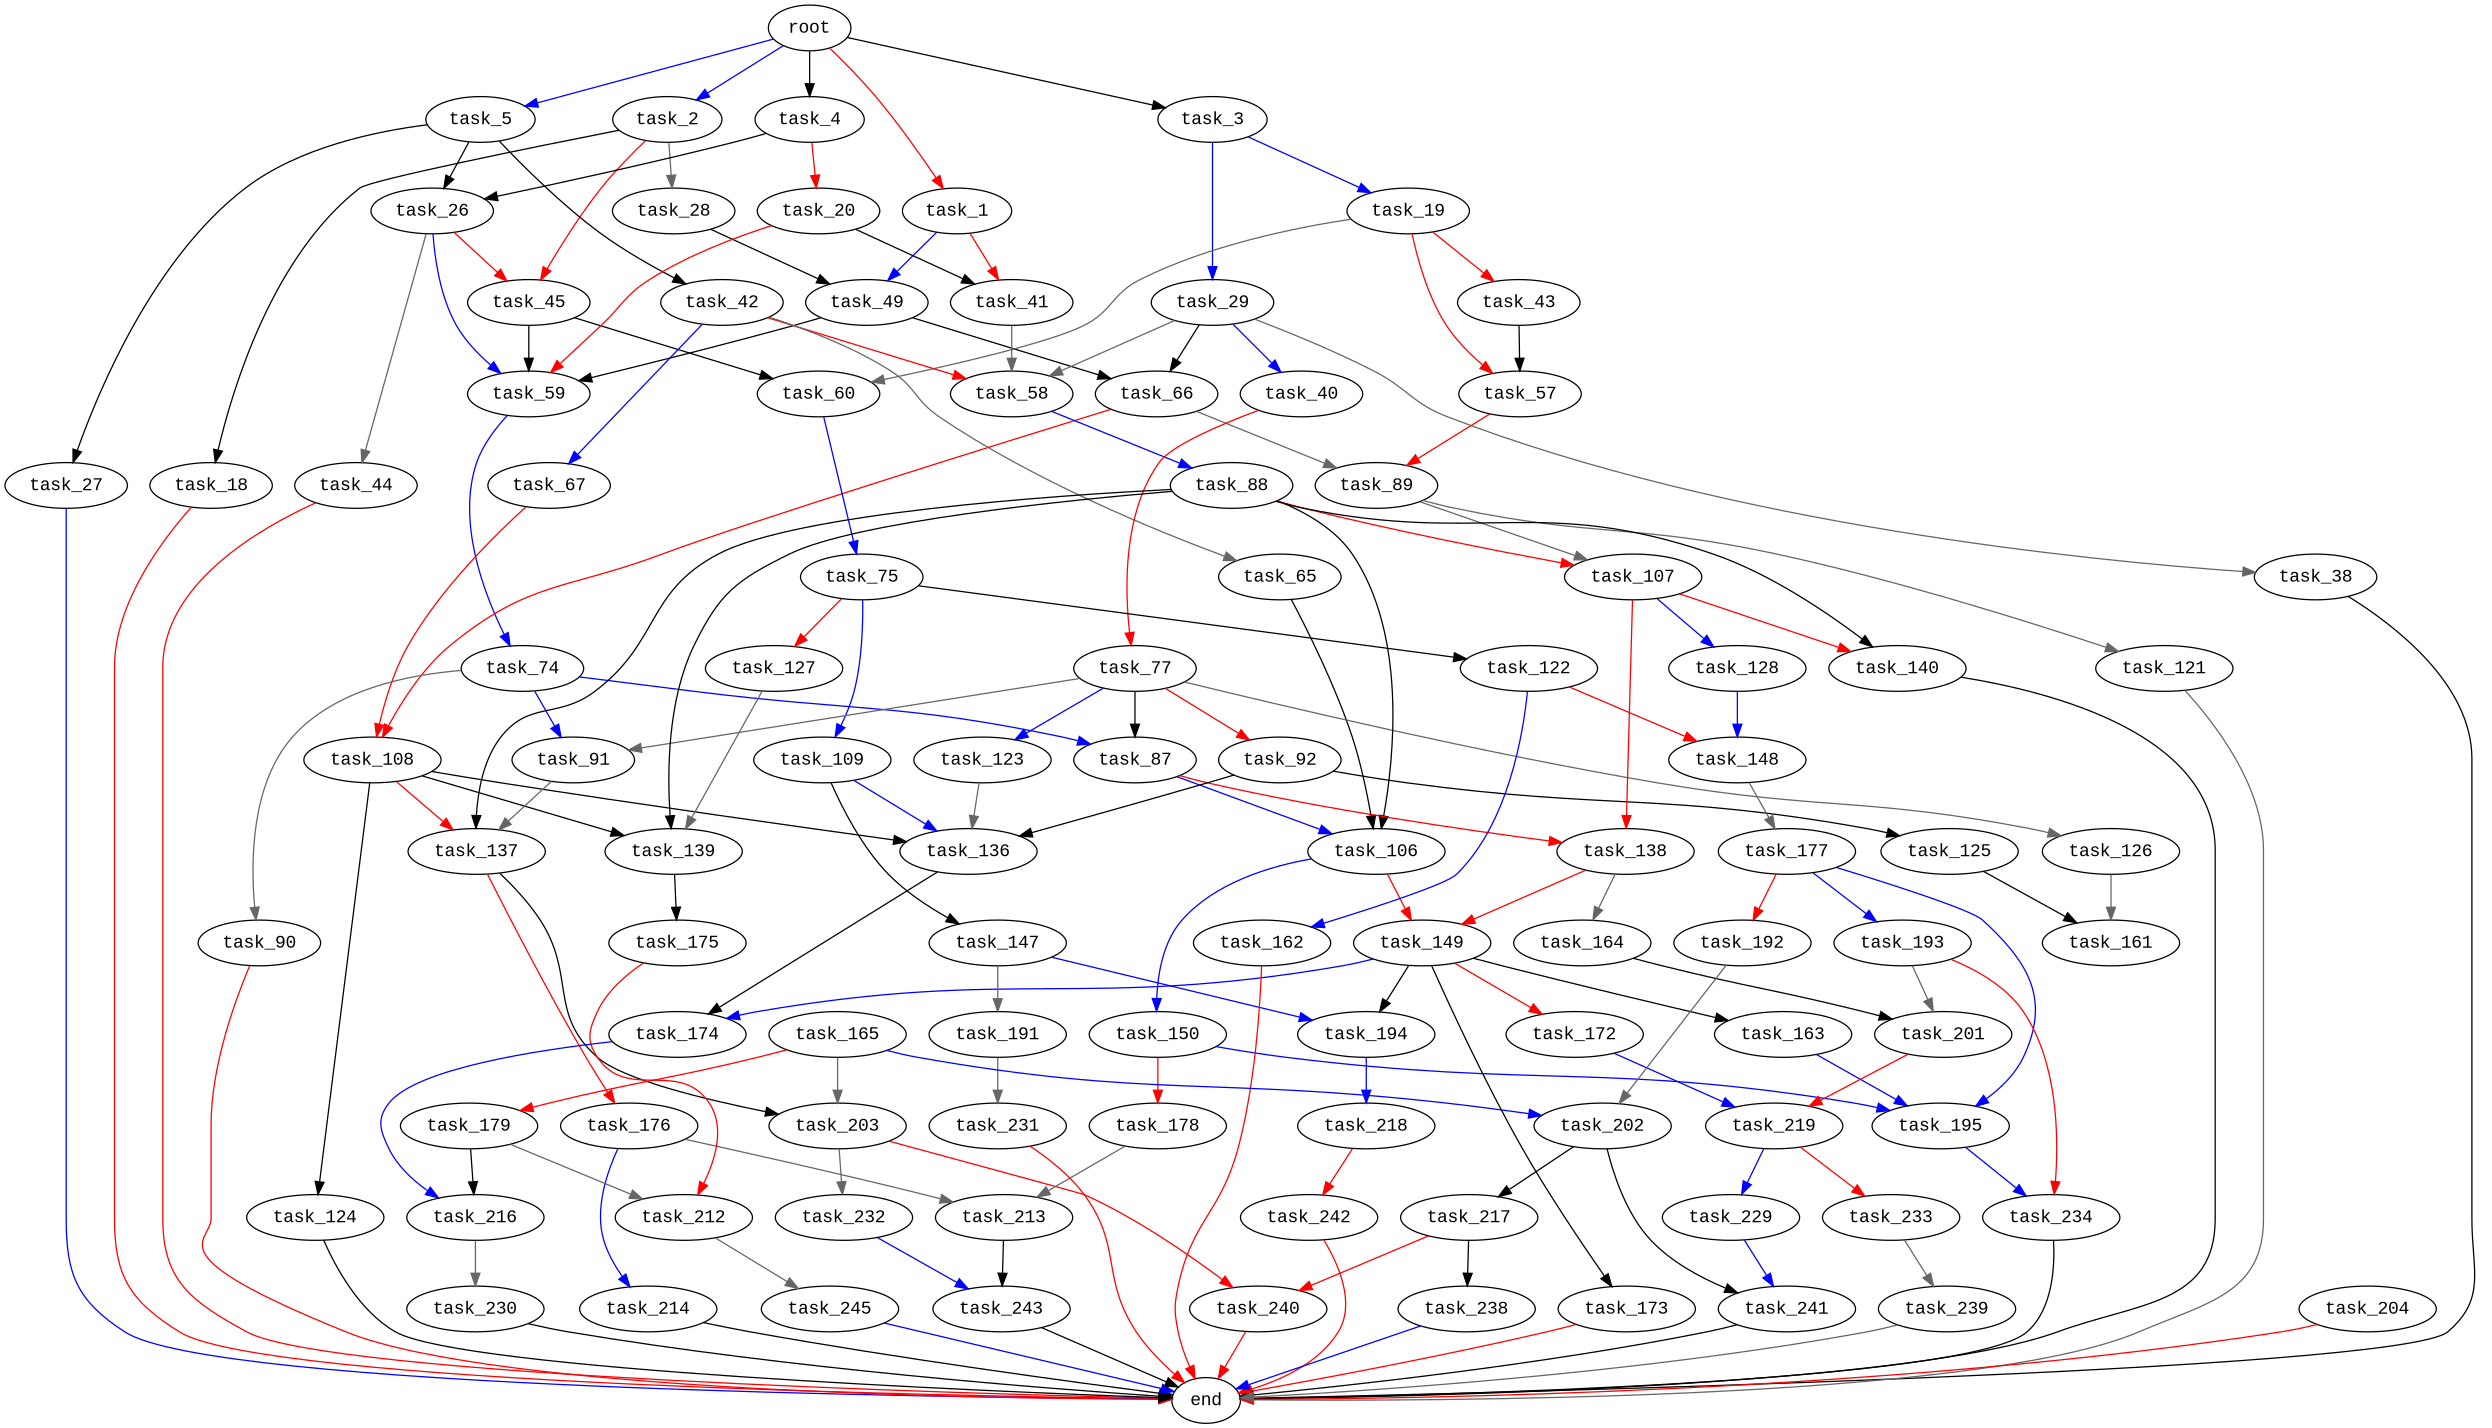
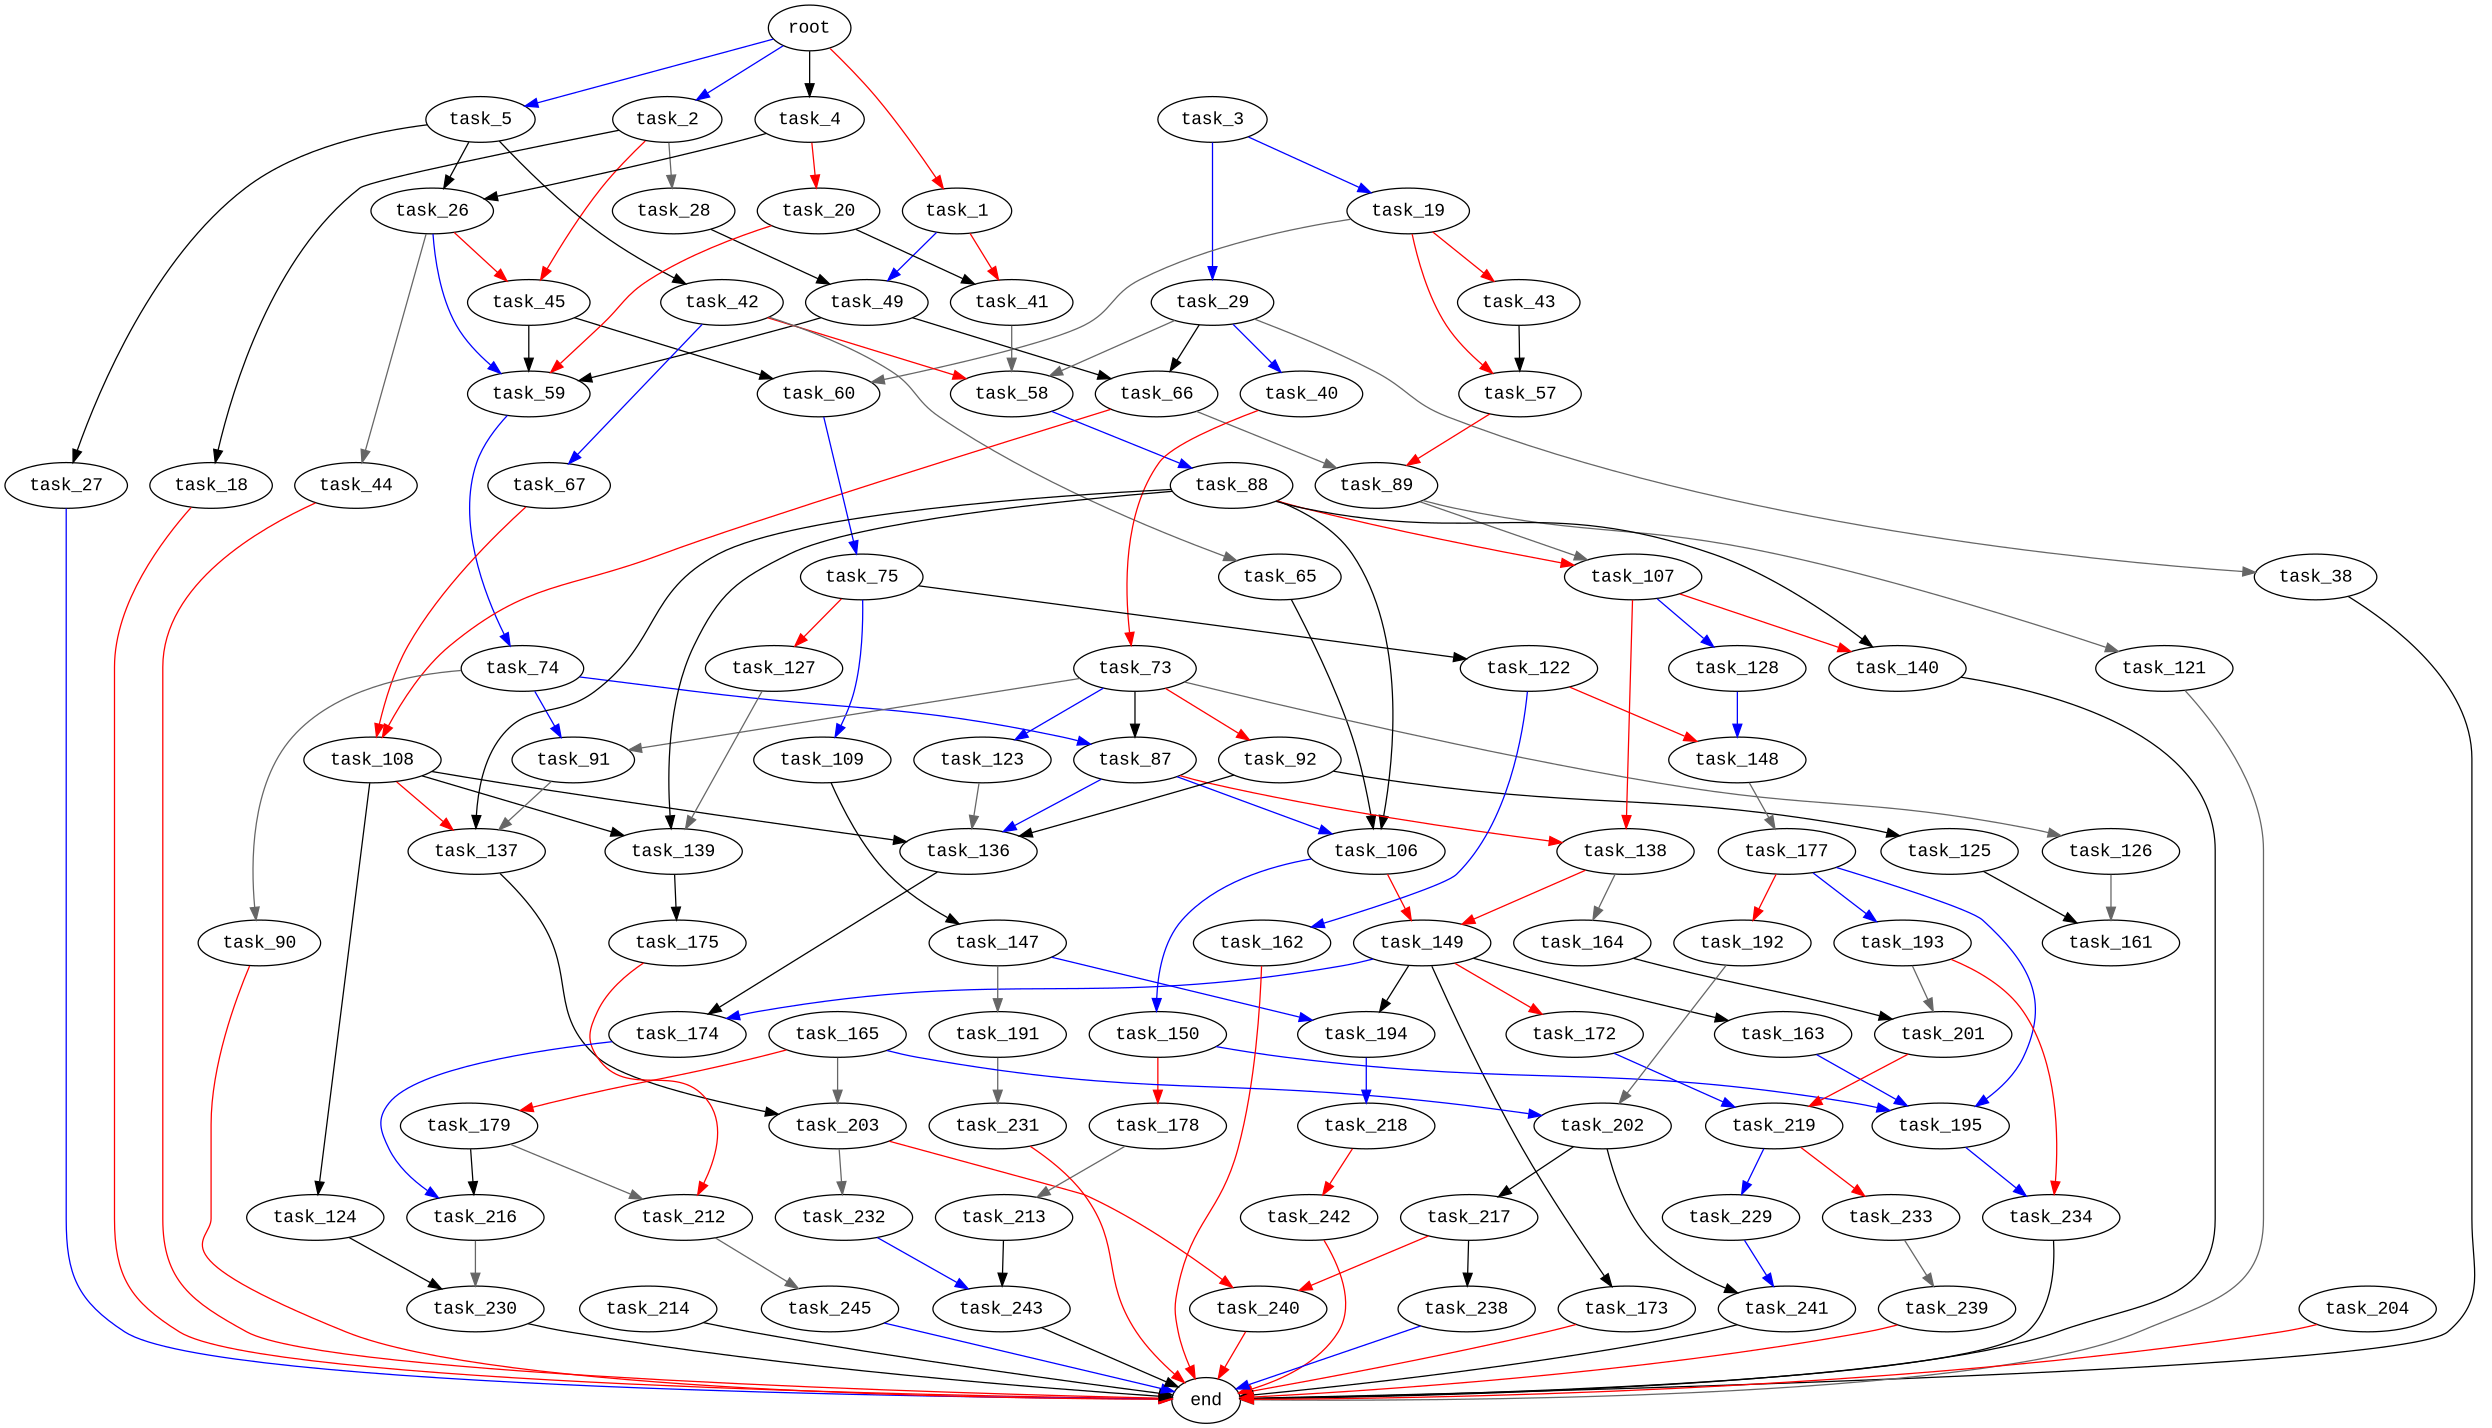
(1000, 71) -> none
(1135, 668) -> (1135, 668)
(890, 802) -> (1058, 802)
(629, 1126) -> none
(1577, 1372) -> (1577, 1372)
(694, 1373) -> (390, 1260)
